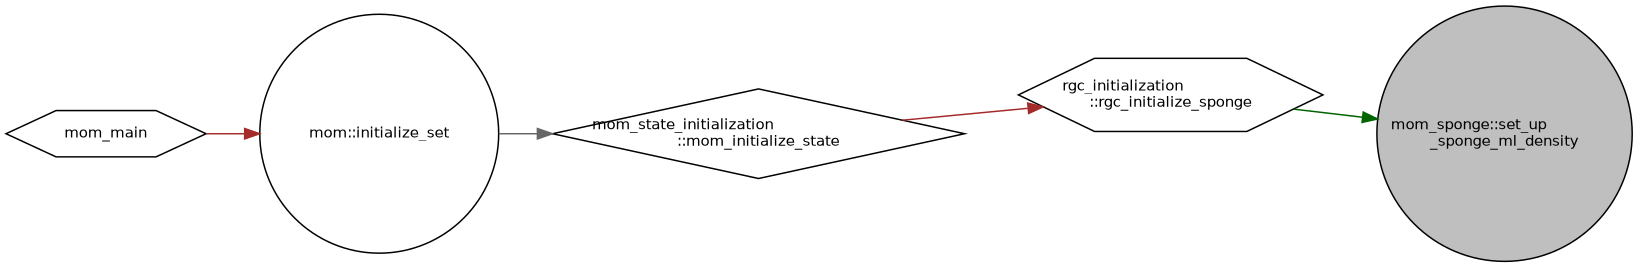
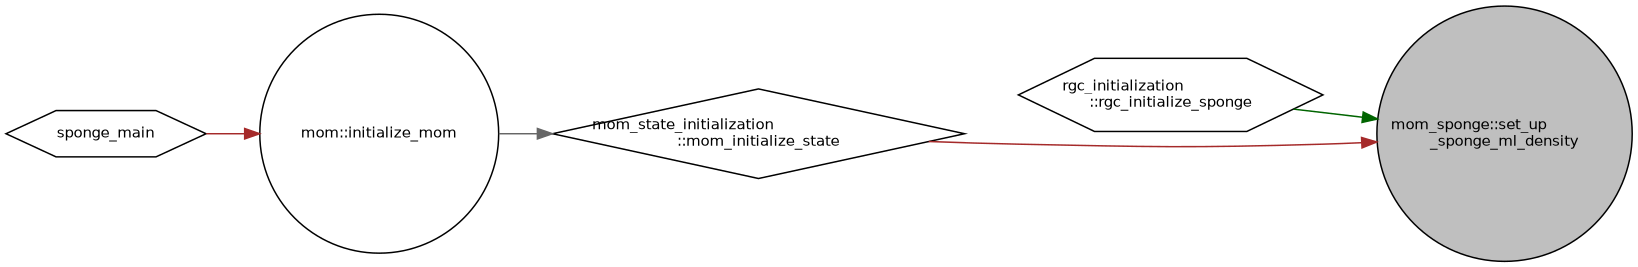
(965, 114) -> (1145, 146)
(106, 134) -> (106, 134)
(379, 134) -> (379, 134)
